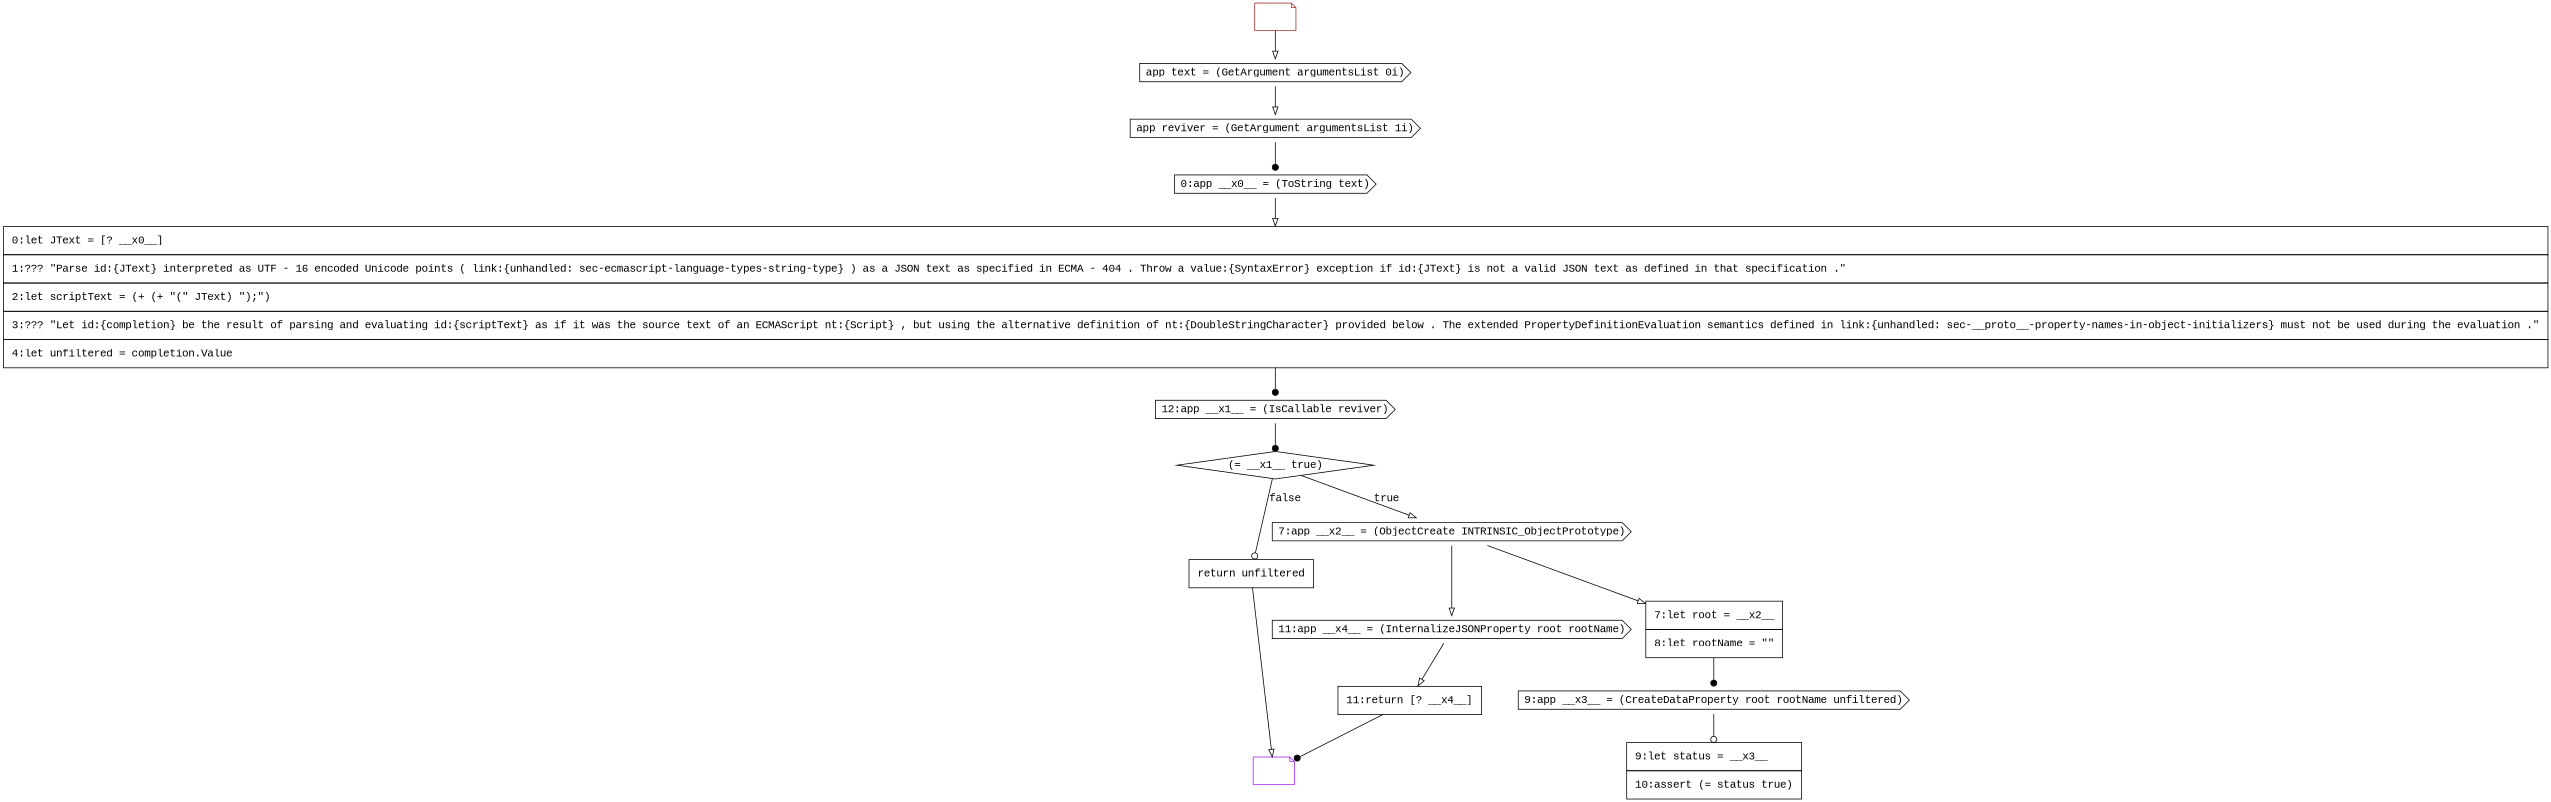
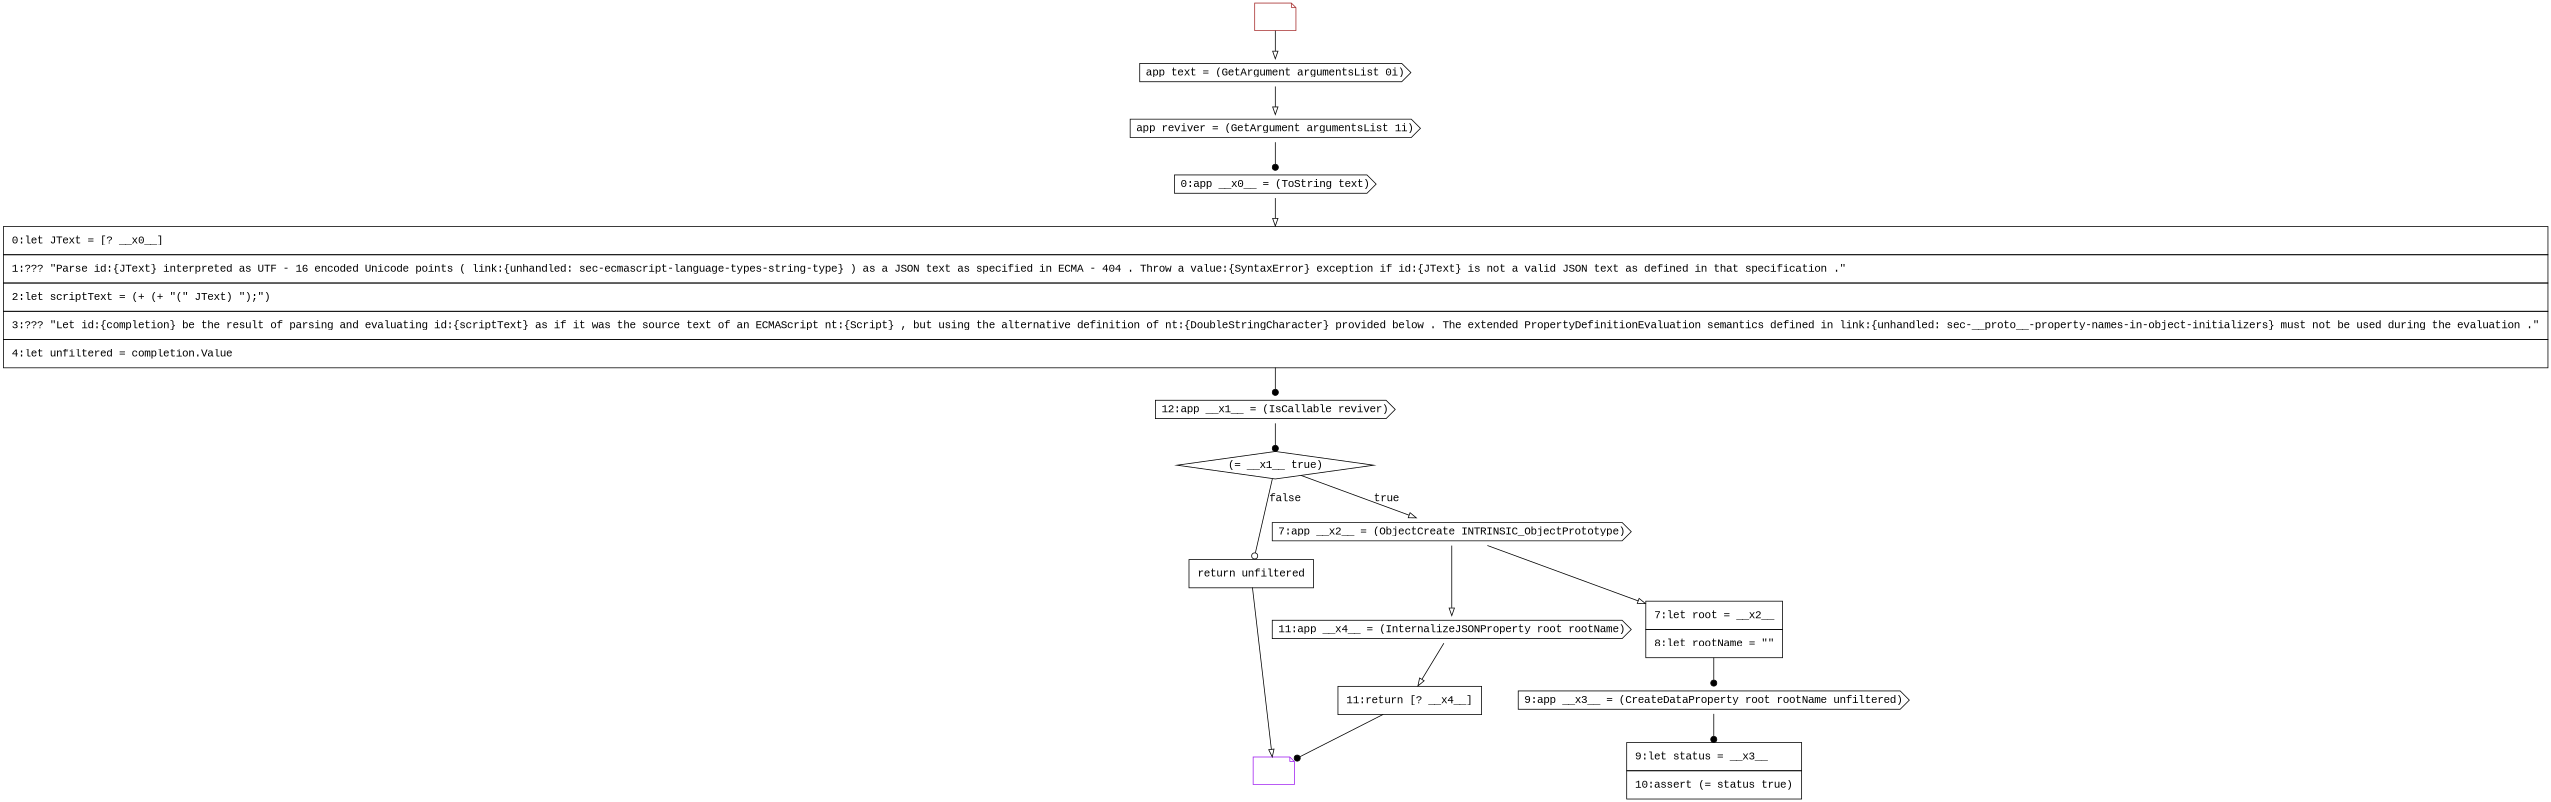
(1714, 725) -> (1714, 725)
